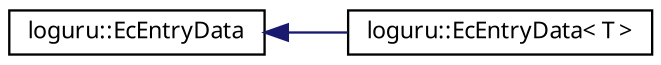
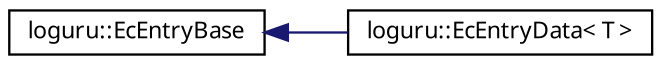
(137, 32) -> (137, 32)
